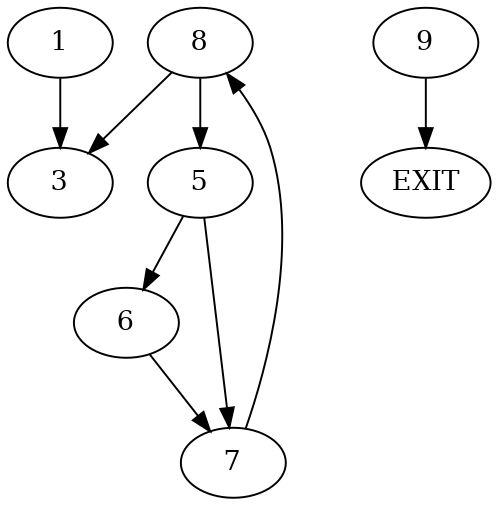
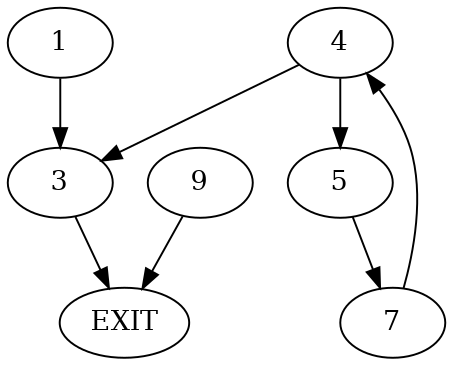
(200, 43) -> (340, 43)
none -> (88, 244)
(126, 323) -> none
